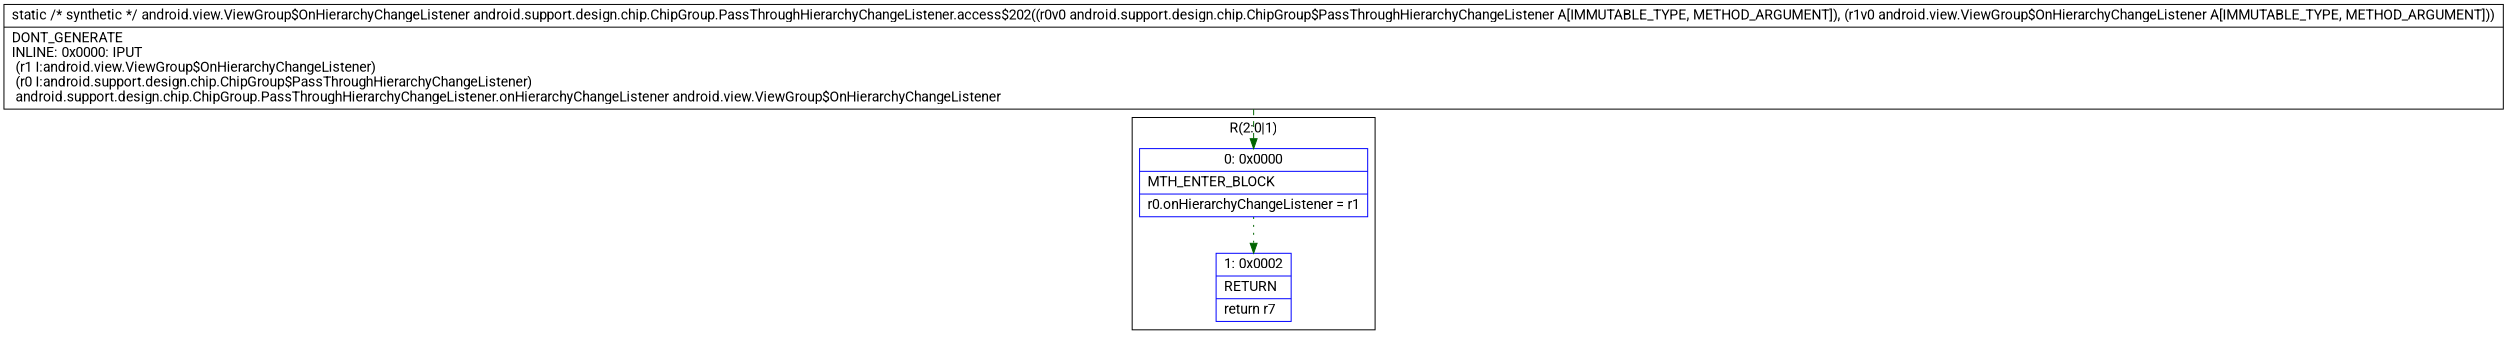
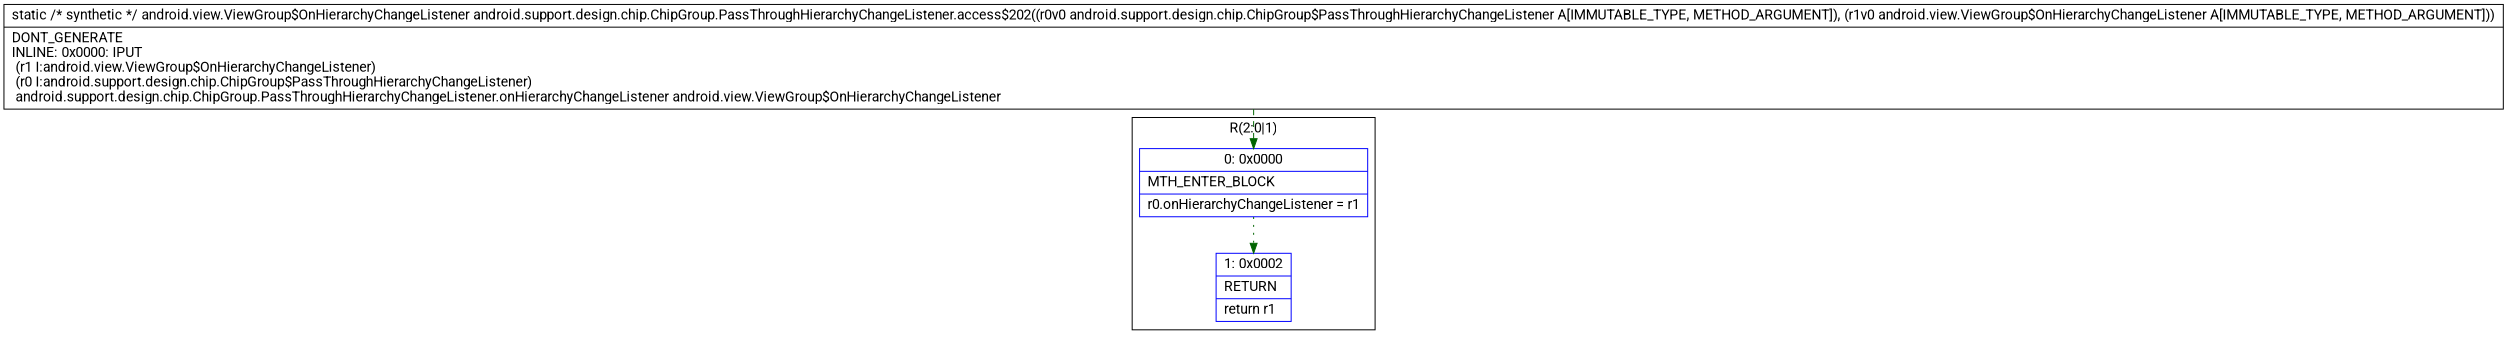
(1250, 310) -> (1250, 310)
